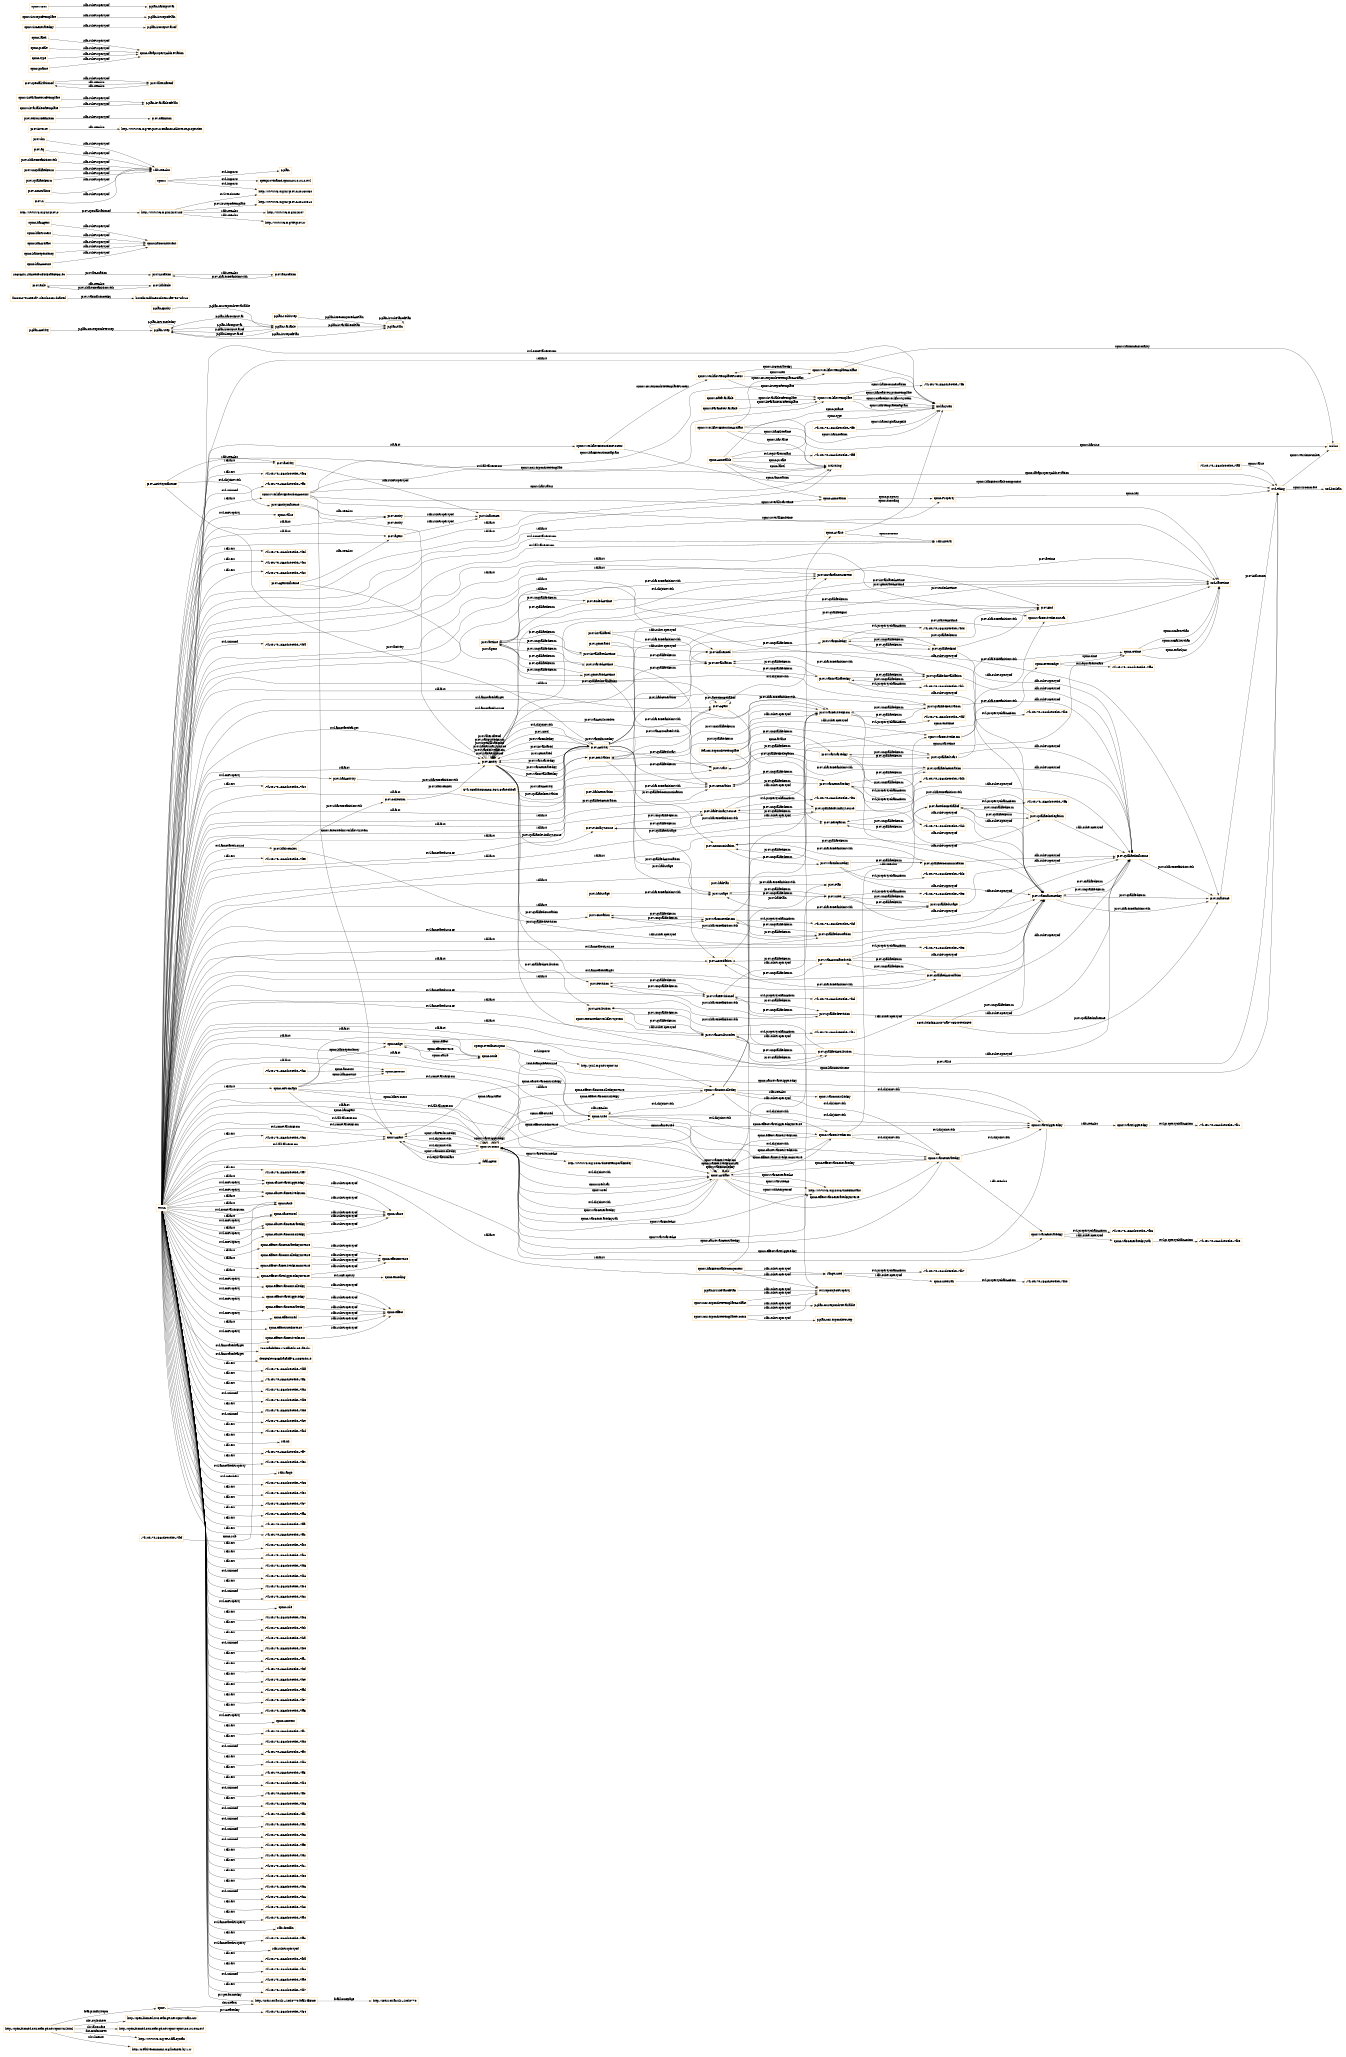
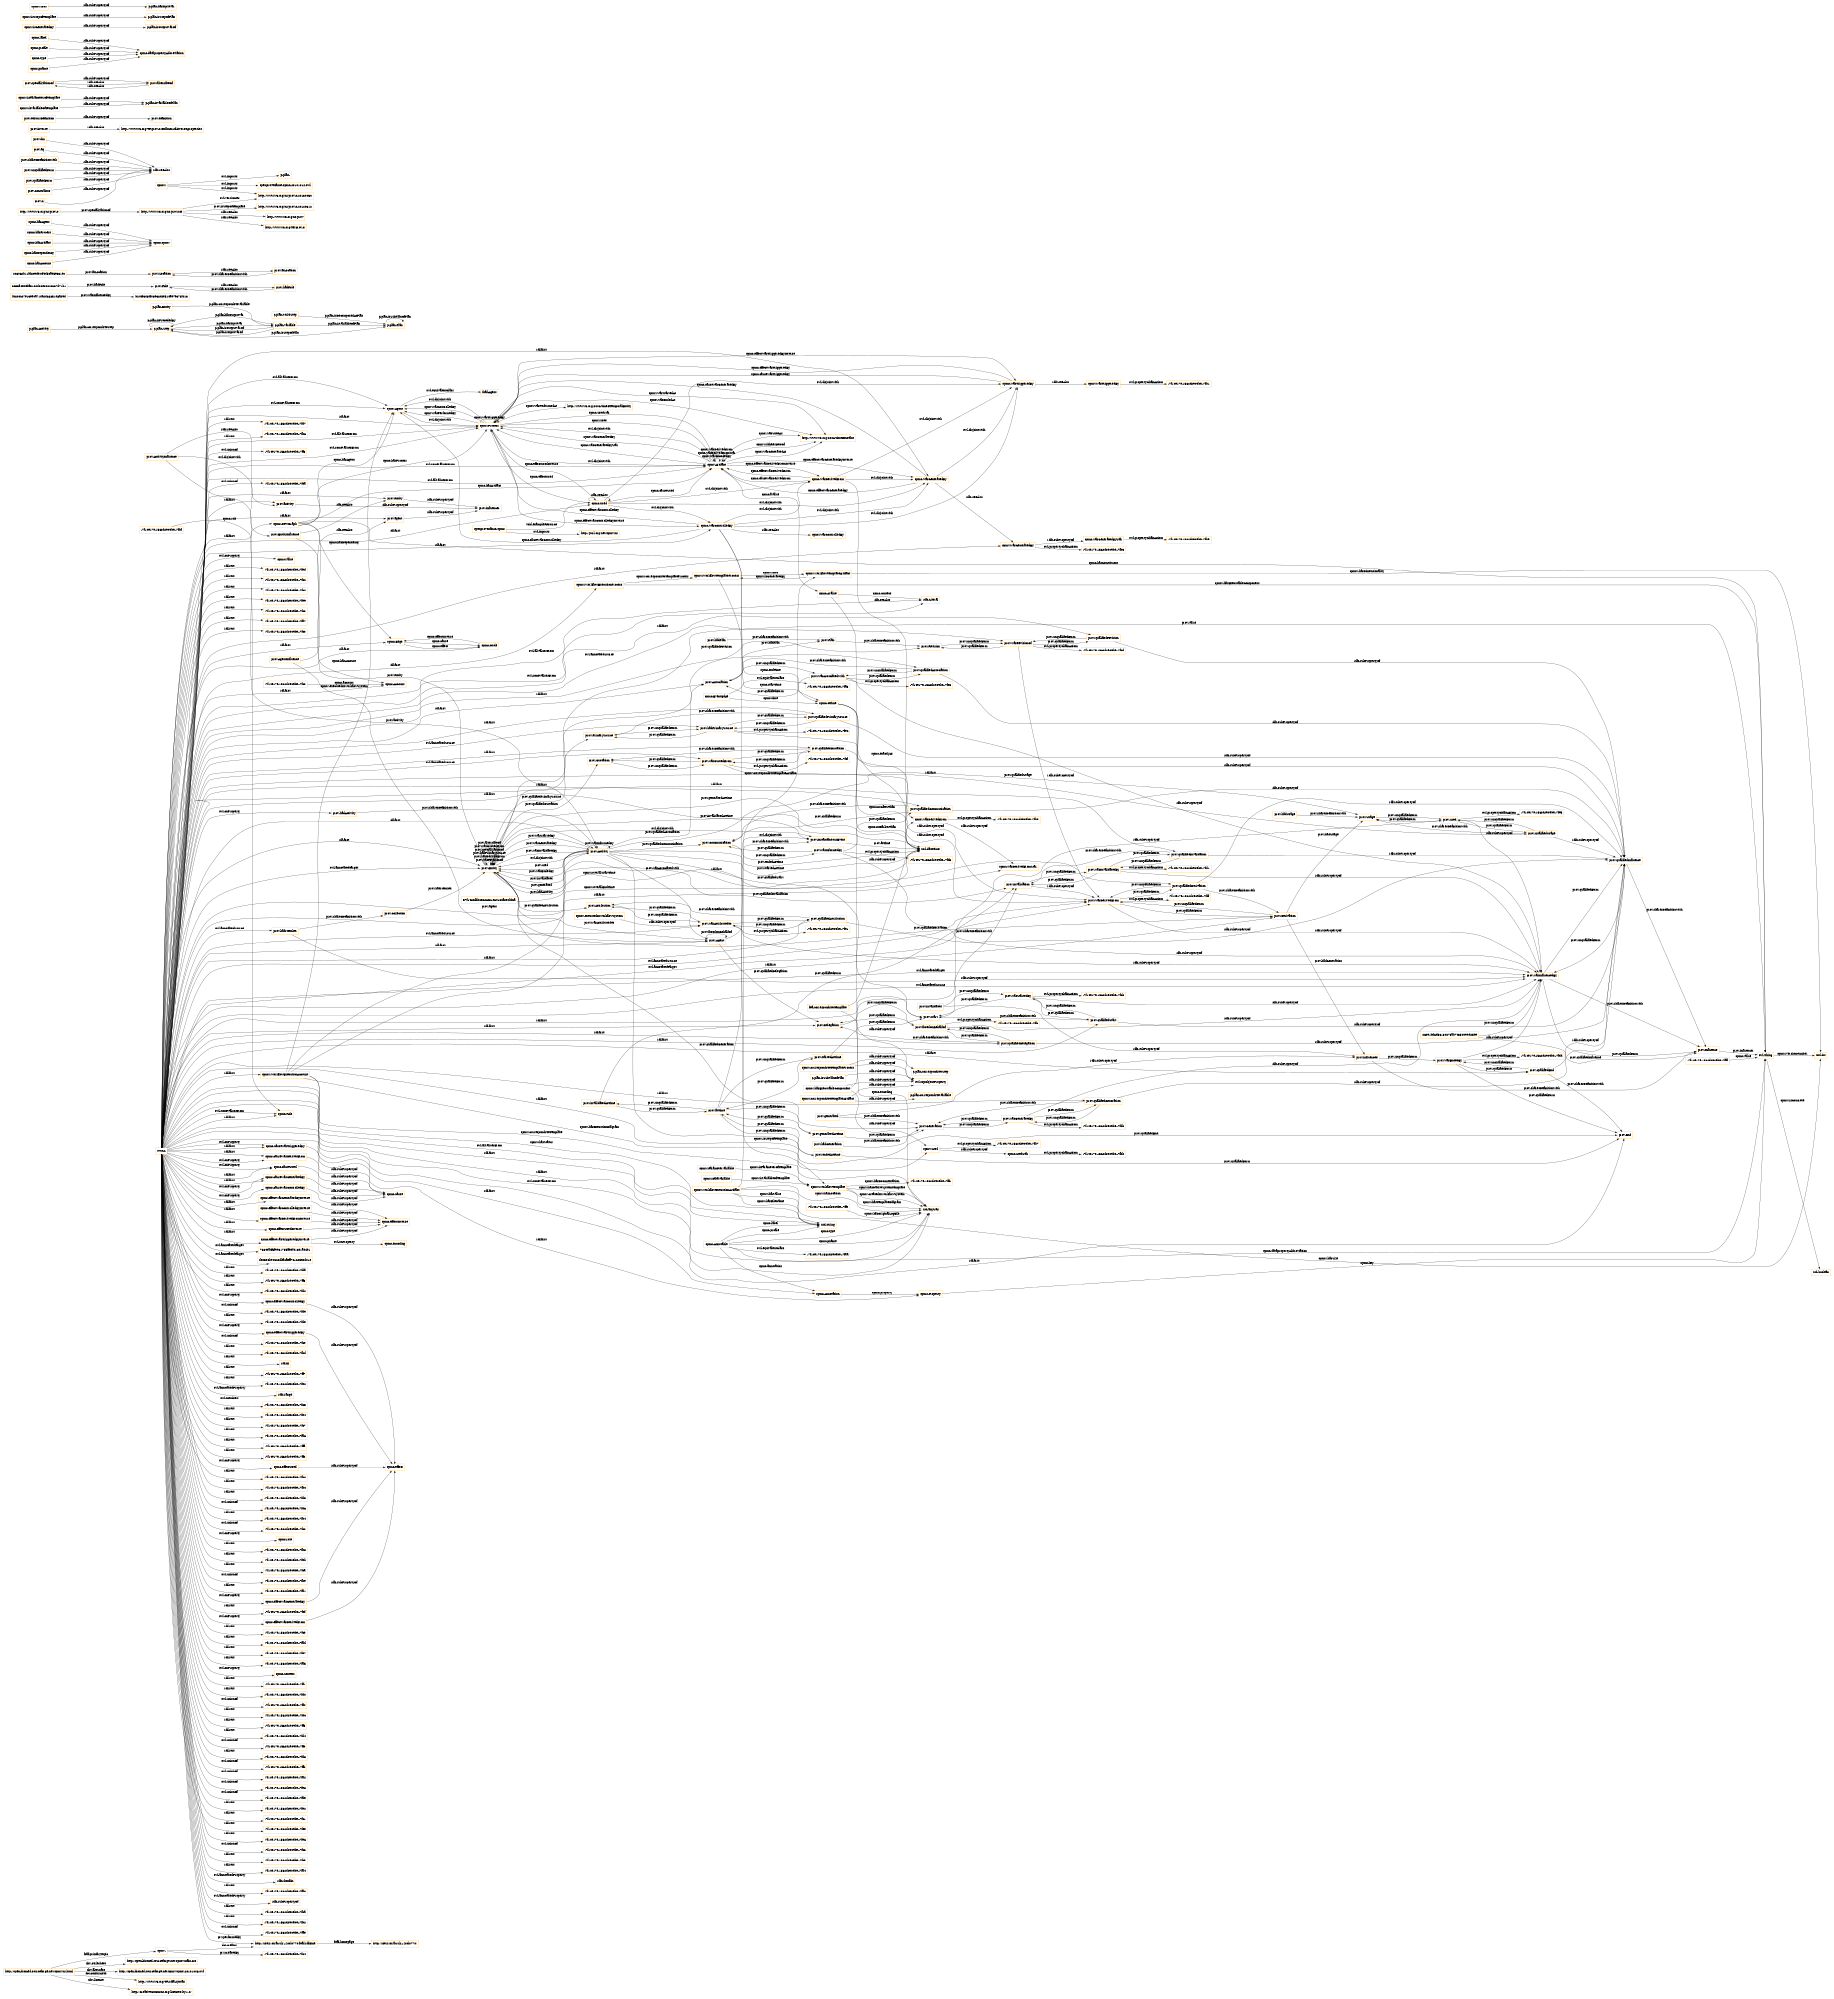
(162, 244) -> (161, 243)
none -> (39, 287)
(991, 706) -> (1015, 1018)
(766, 718) -> (1062, 890)
(714, 1010) -> (877, 643)
(835, 1274) -> (931, 1149)
(344, 1324) -> (341, 1228)
